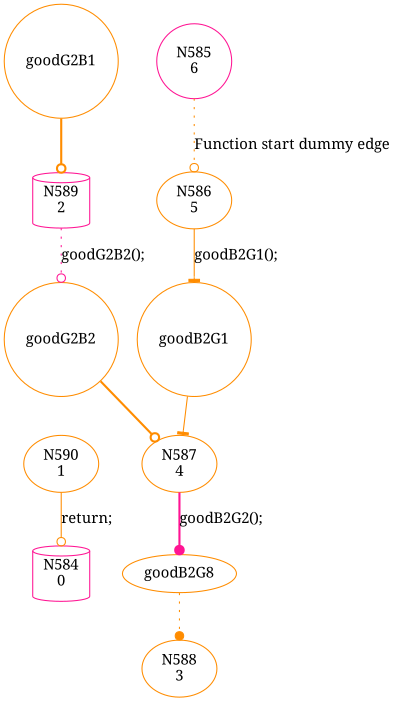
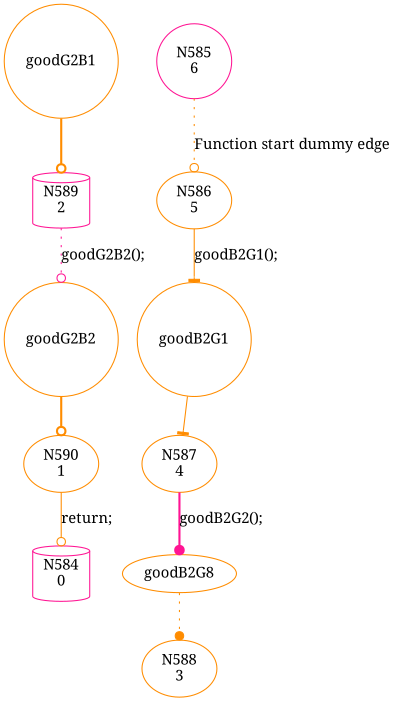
(126, 408) -> (61, 412)
